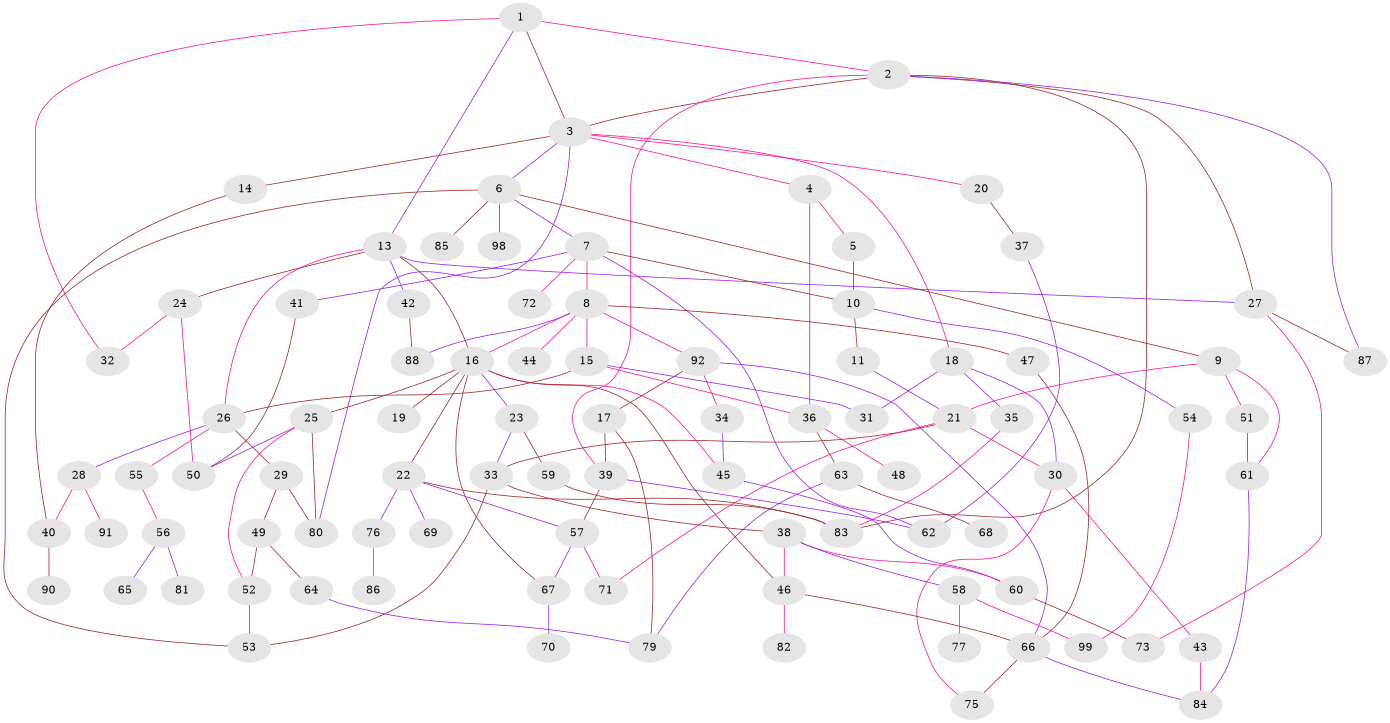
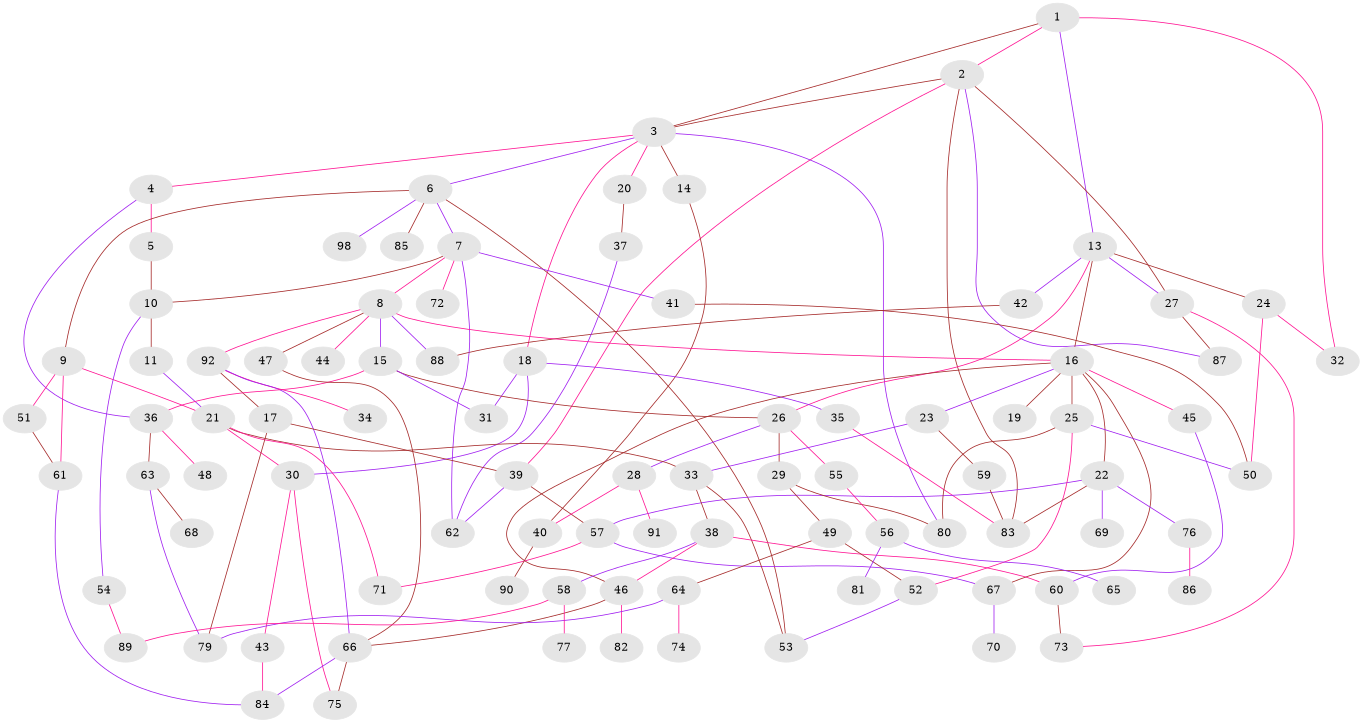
(723, 447) -> none
none -> (679, 648)
(1086, 648) -> (126, 648)
